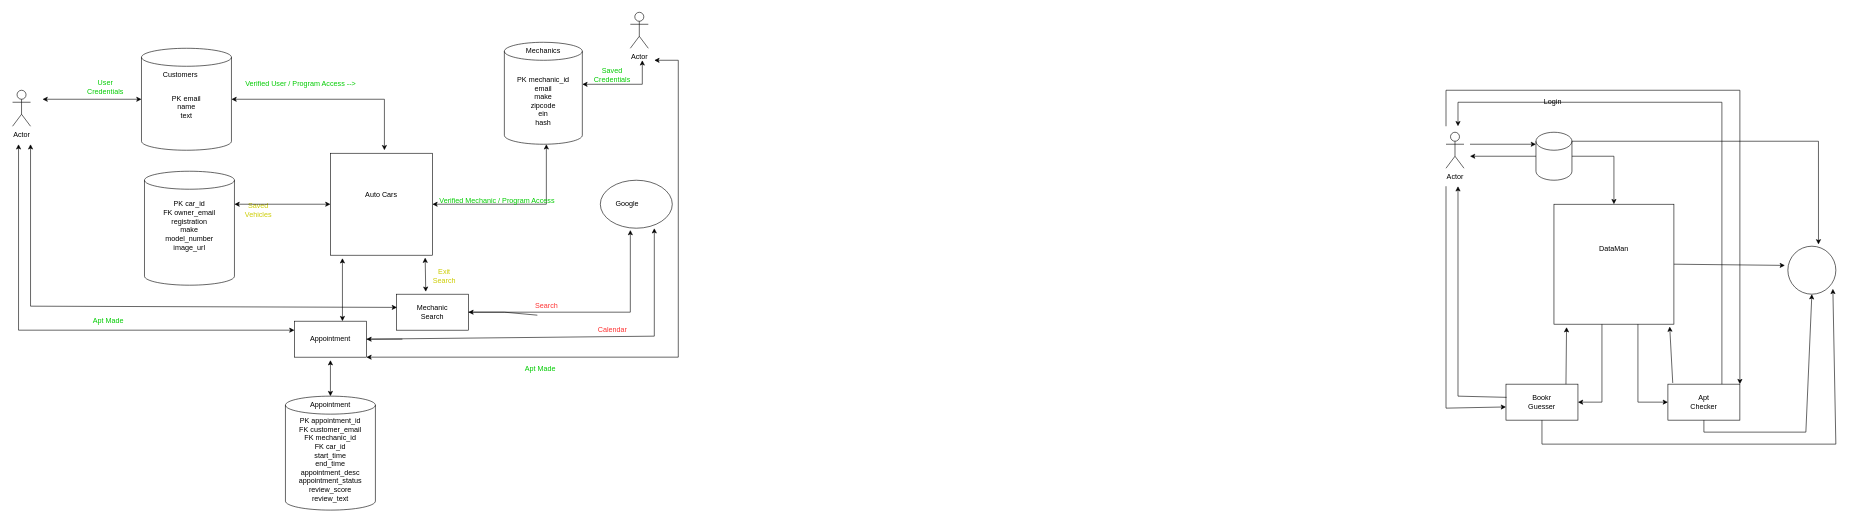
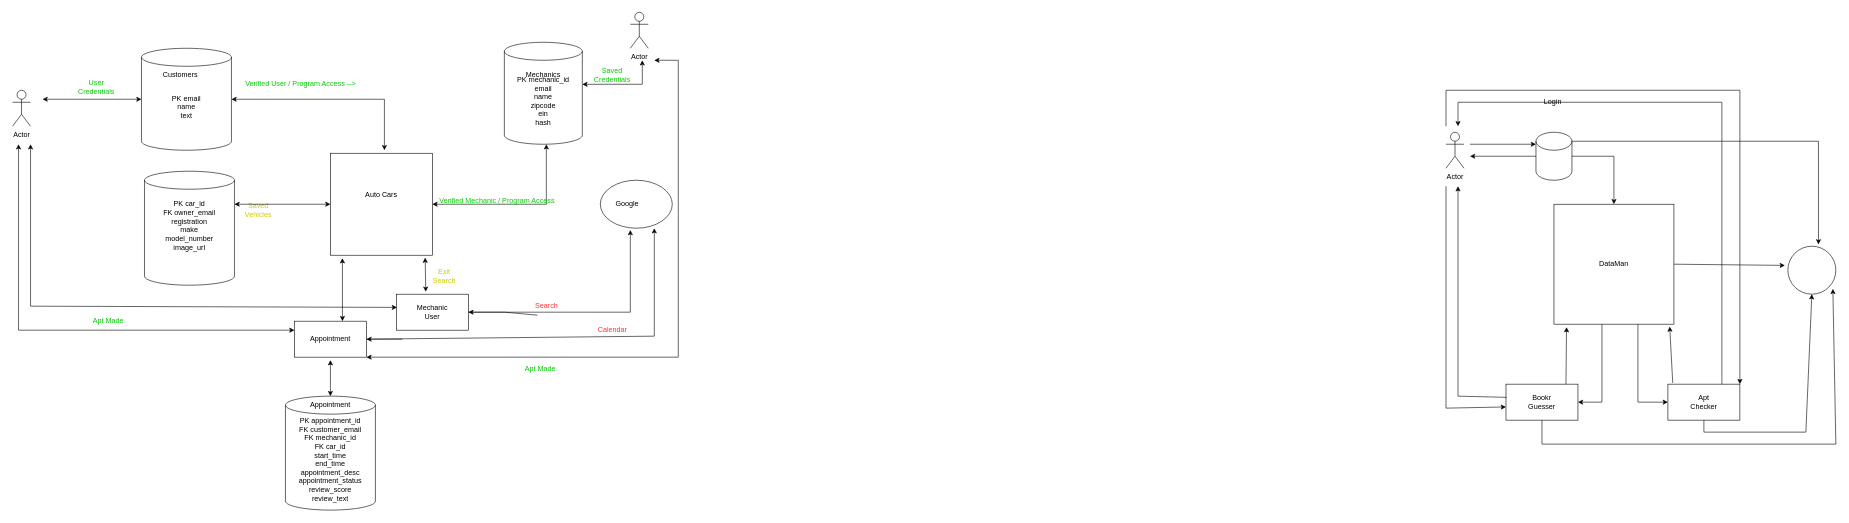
(543, 51) -> (543, 75)
(105, 87) -> (96, 87)
(543, 101) -> (543, 101)
(1614, 249) -> (1614, 264)
(432, 312) -> (432, 312)
